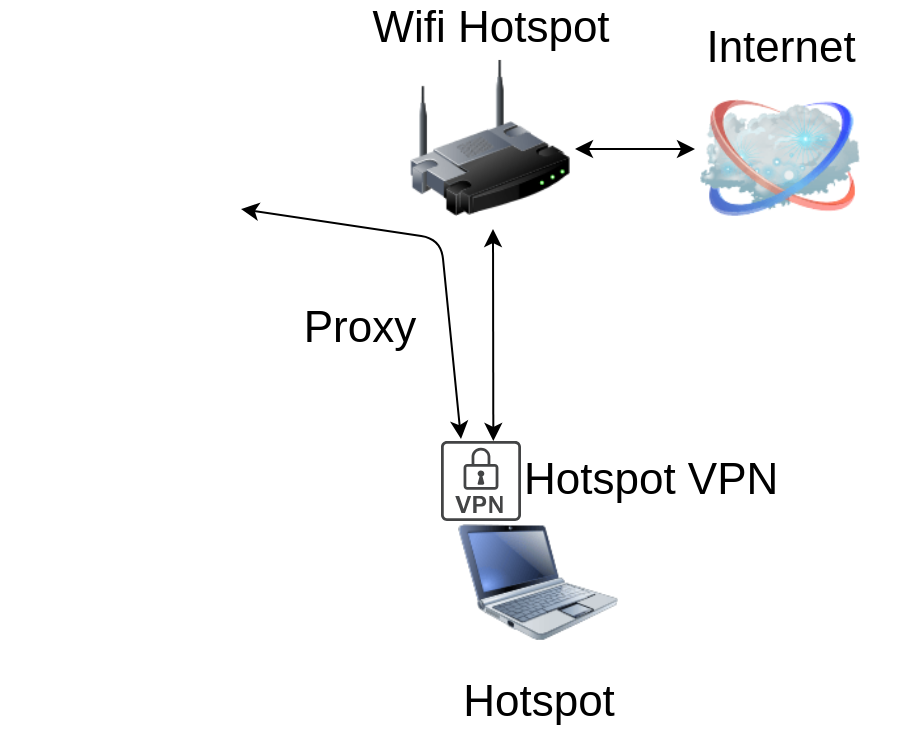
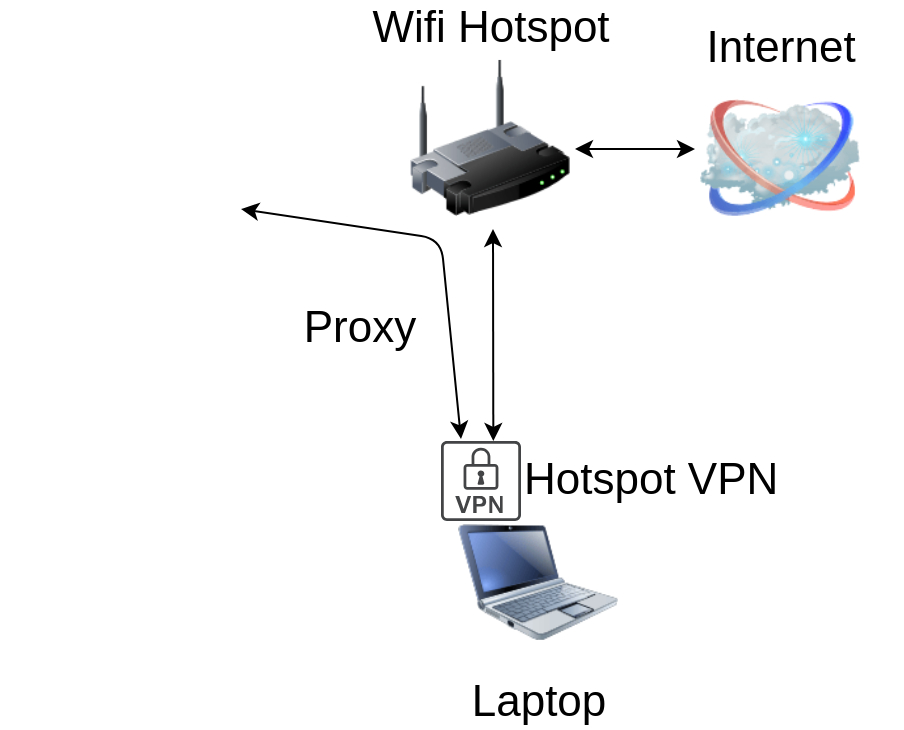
(540, 703) -> (540, 703)
